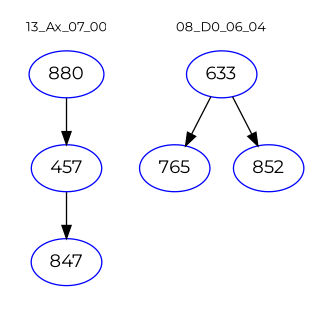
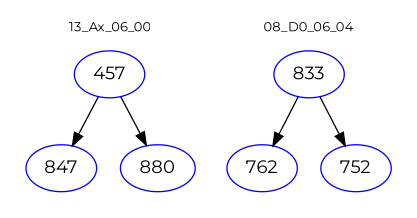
(67, 28) -> (111, 28)
(222, 74) -> (309, 74)
(67, 115) -> (130, 115)
(175, 168) -> (262, 168)
(269, 168) -> (356, 168)
